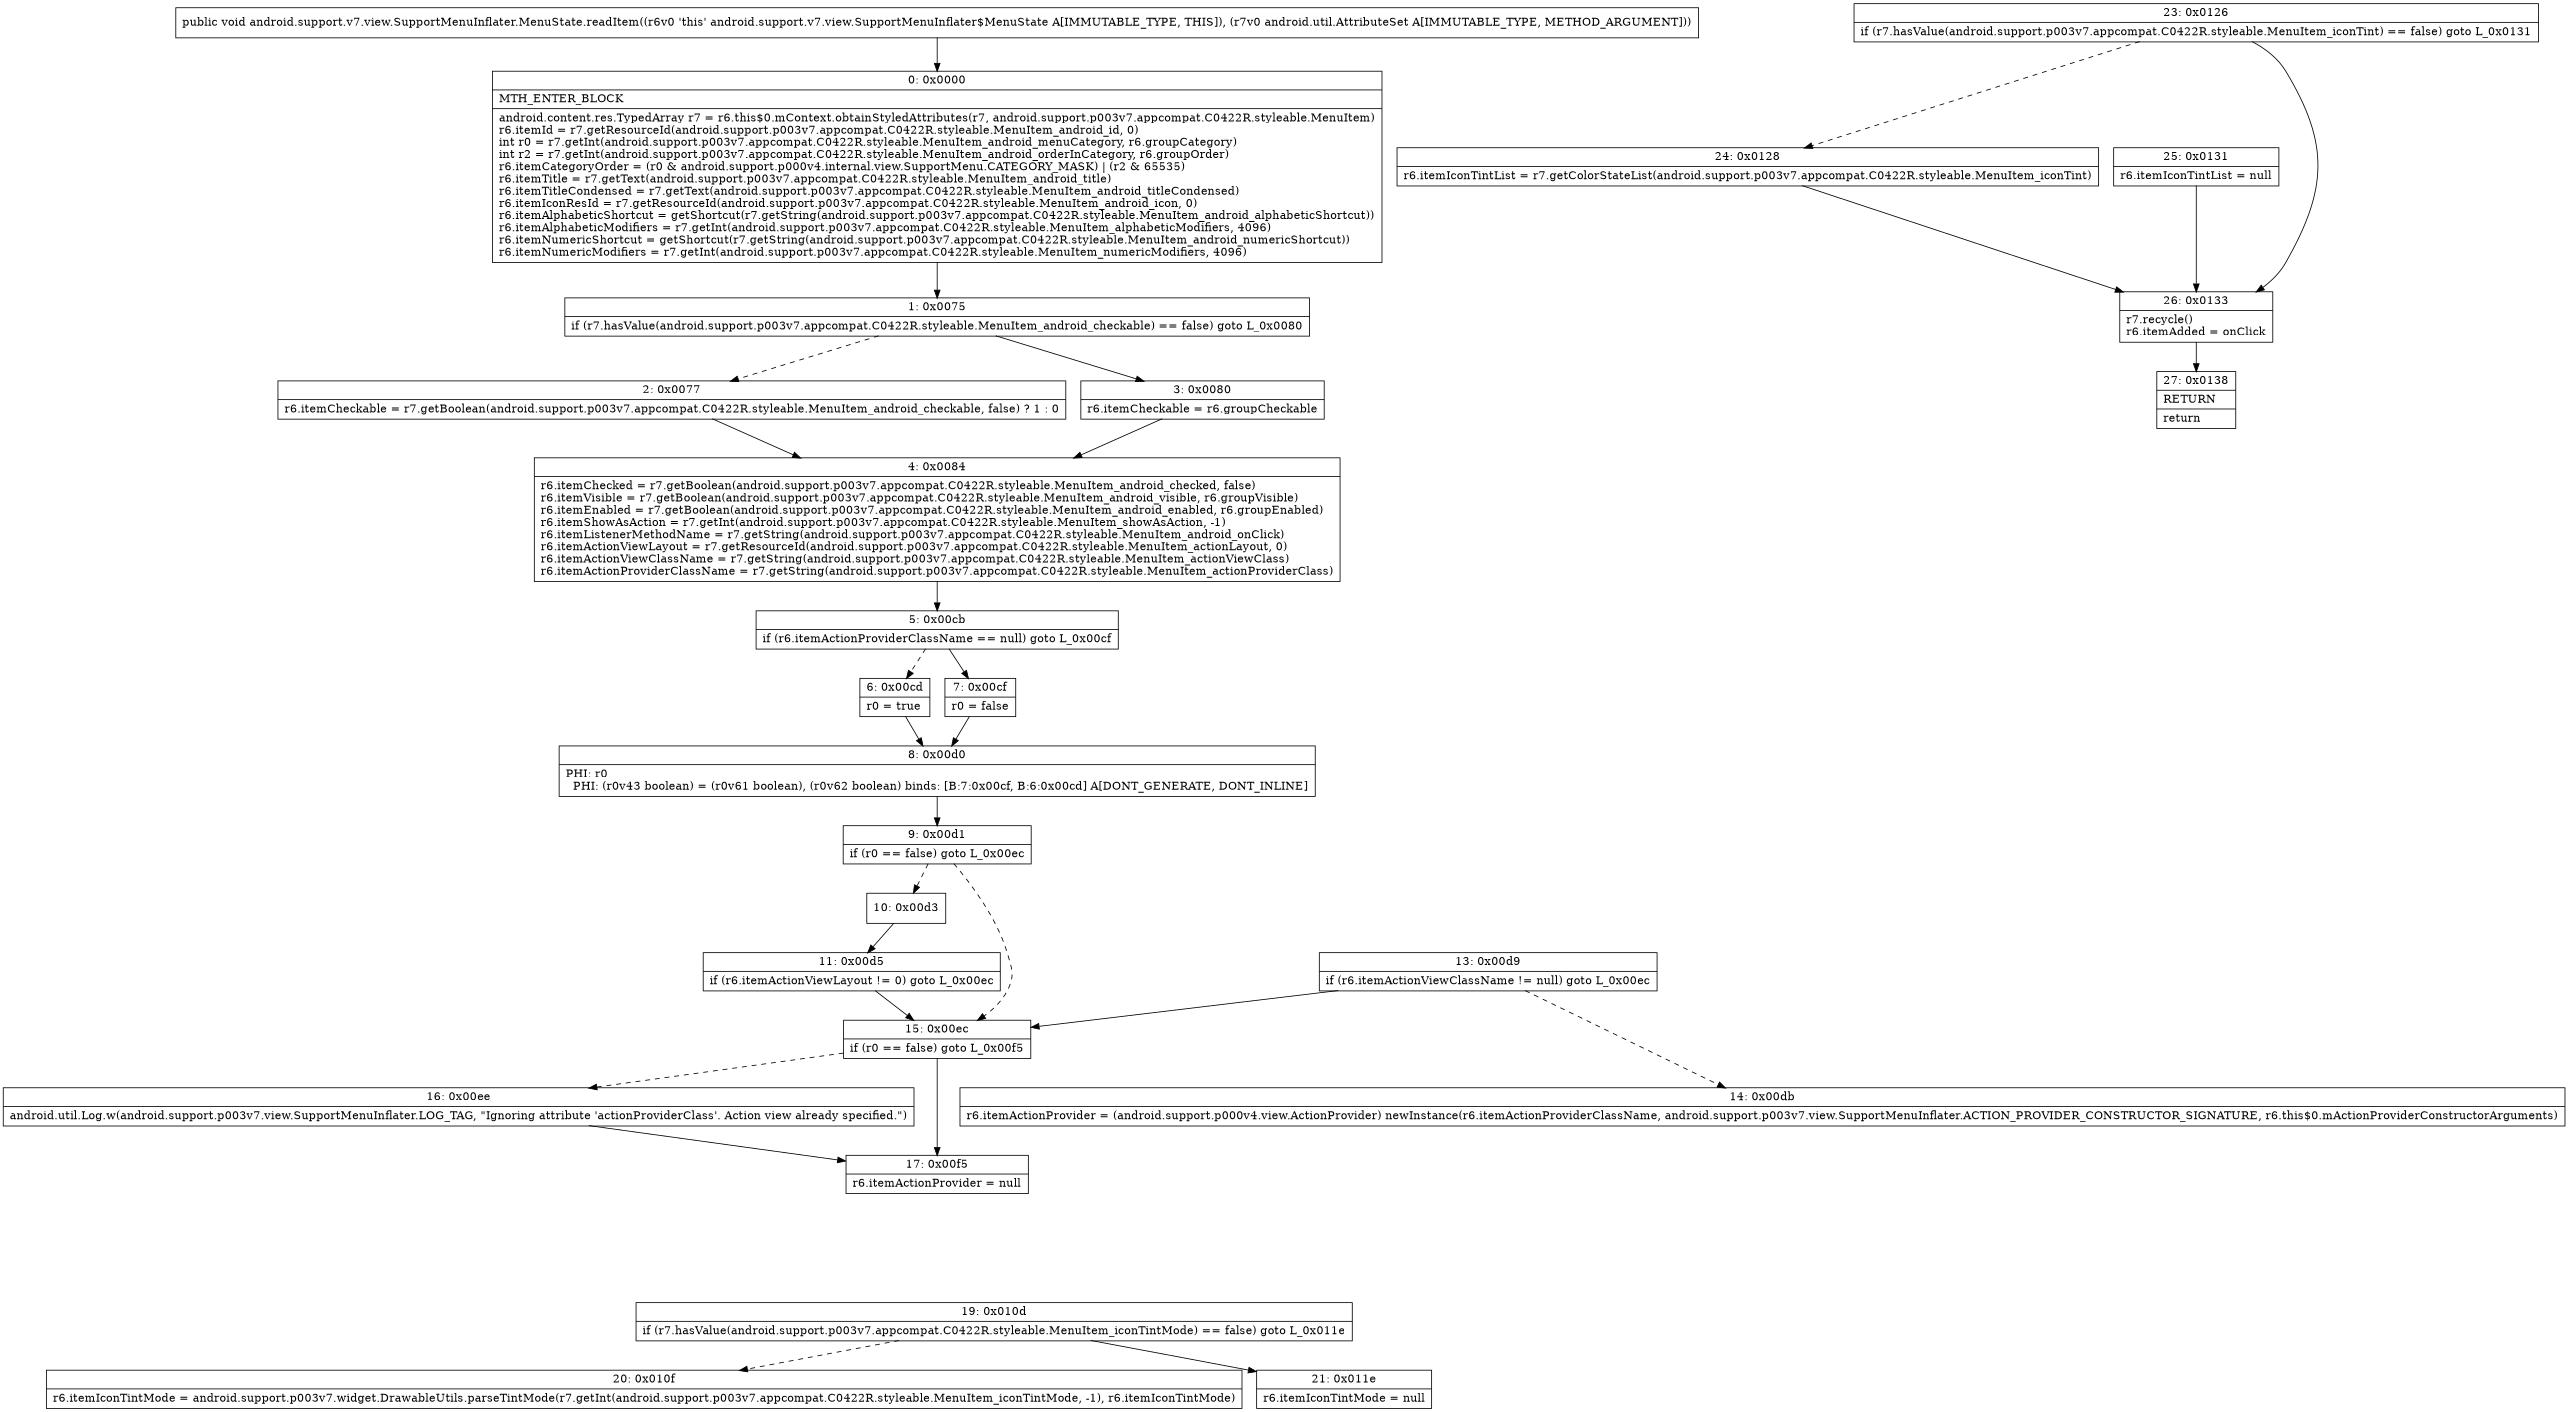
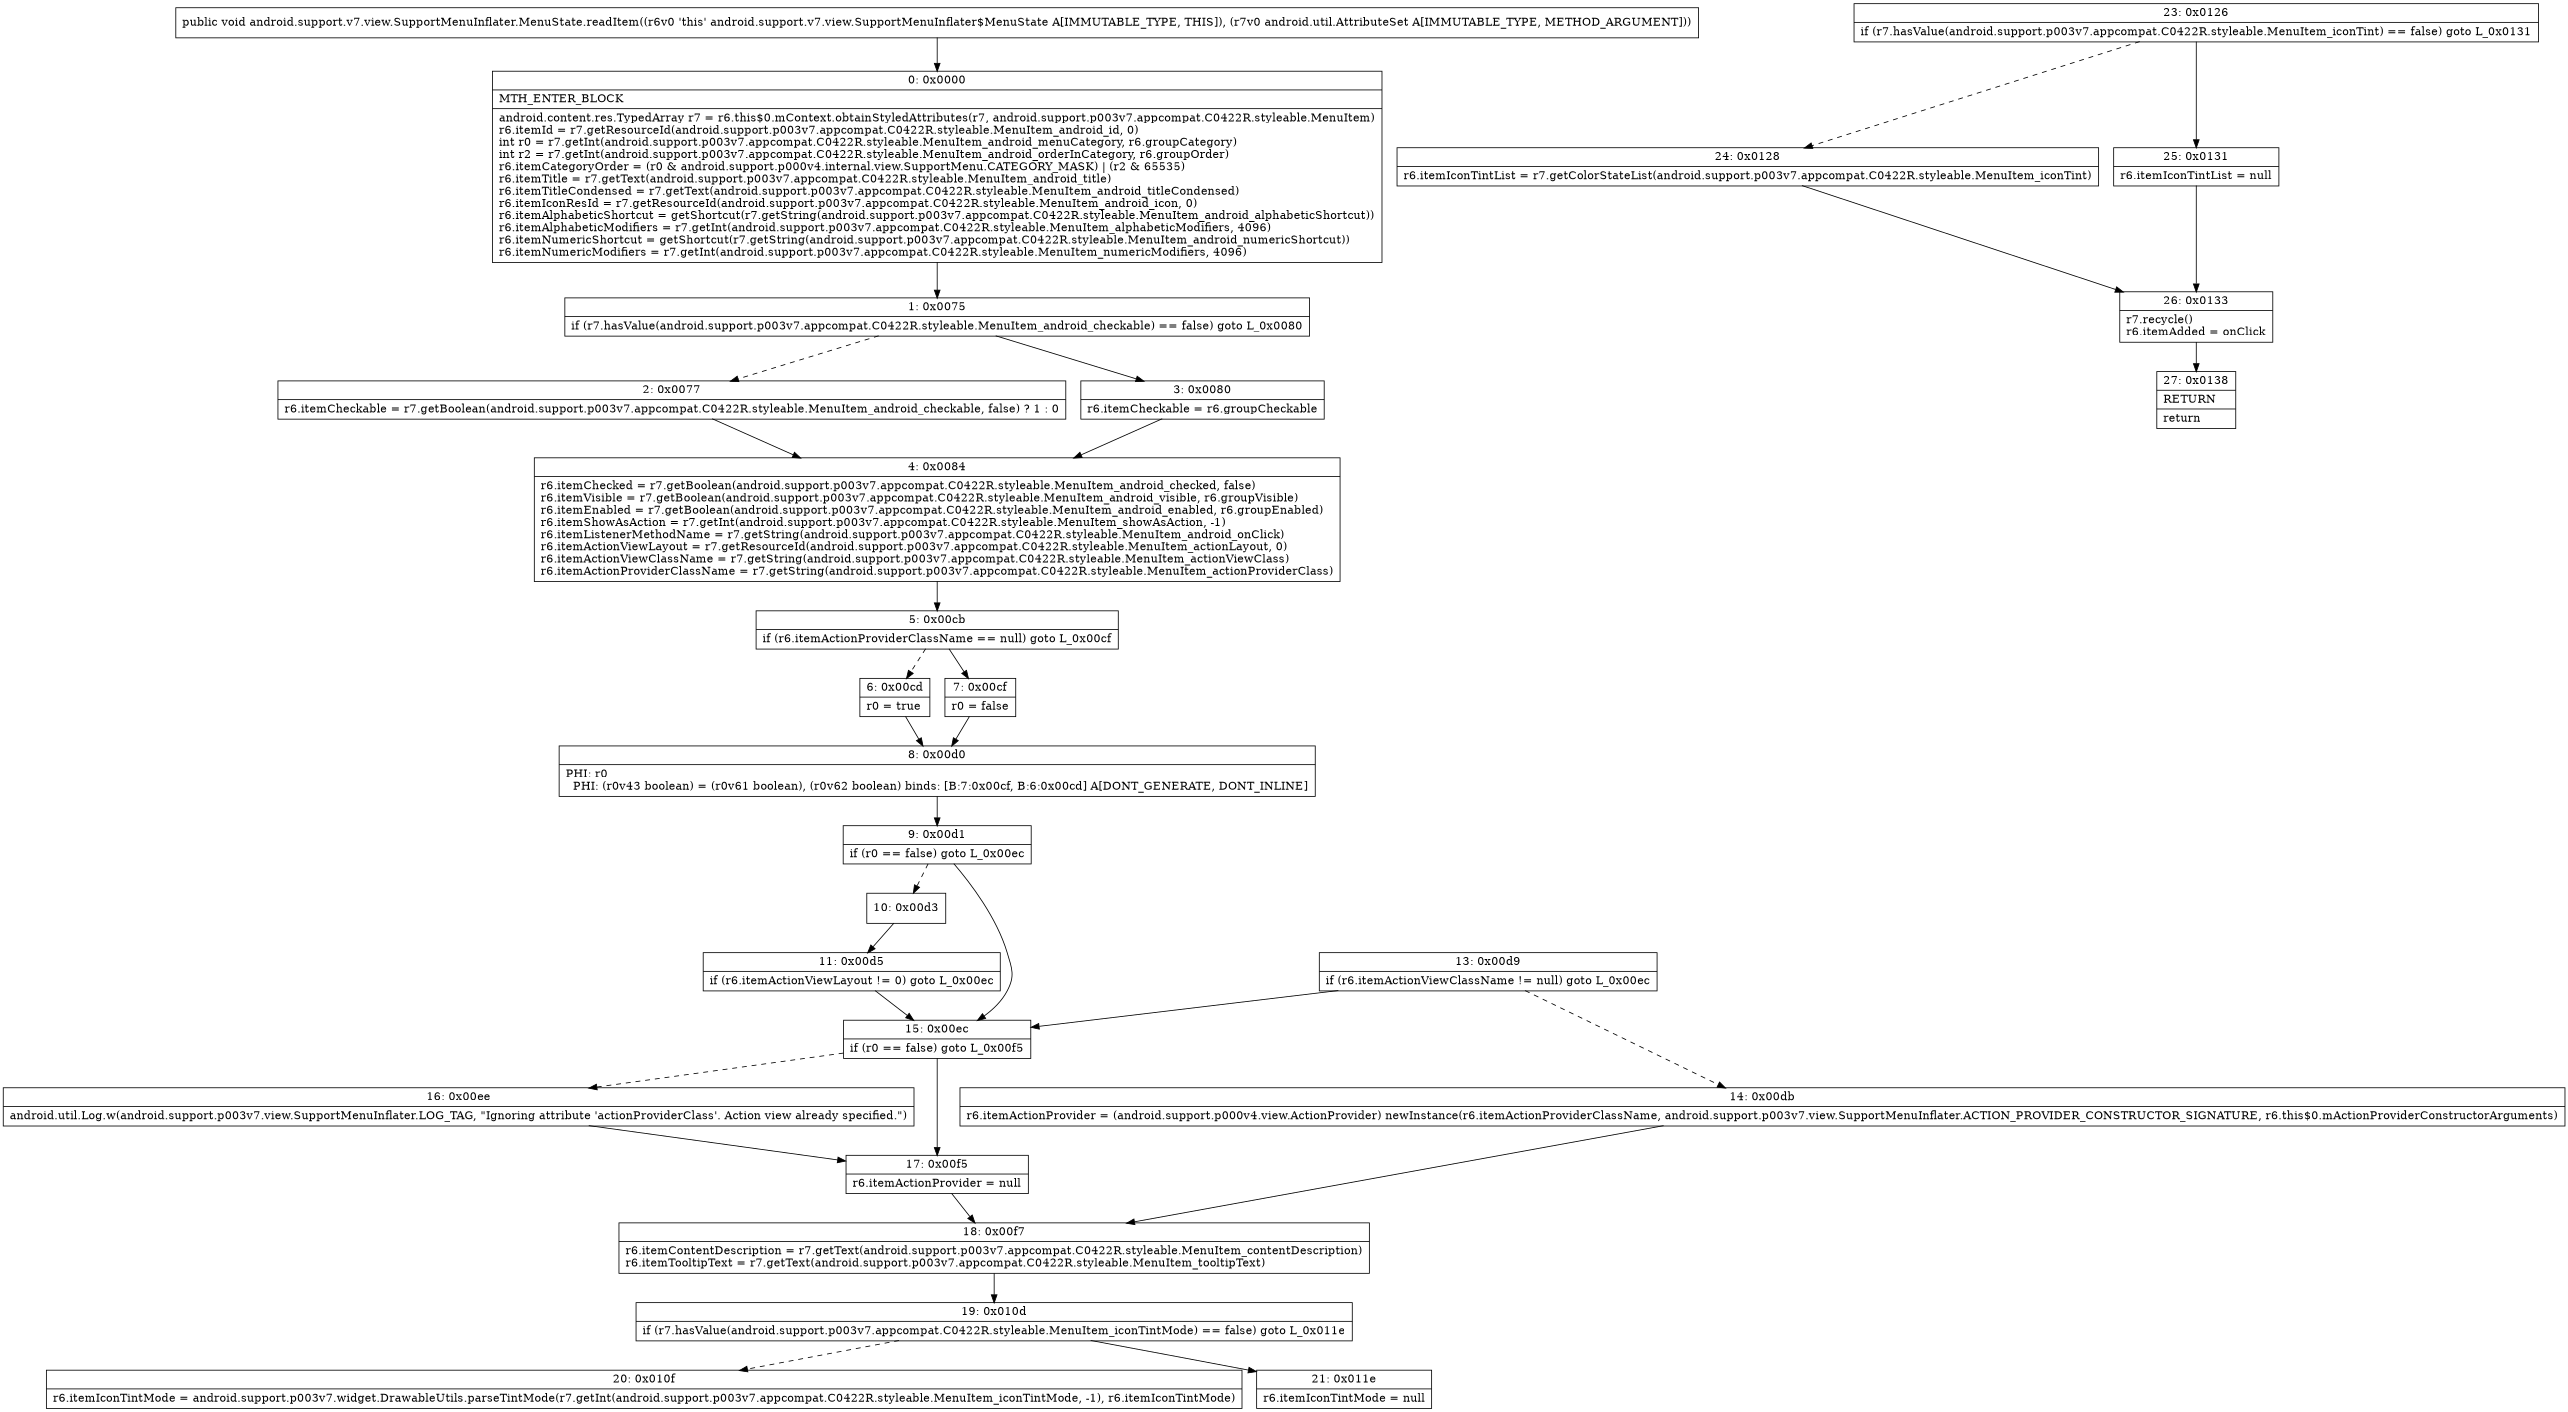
(2317, 161) -> (2196, 91)
(1002, 938) -> (1002, 938)
none -> (994, 1248)
